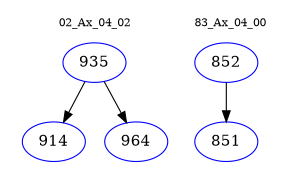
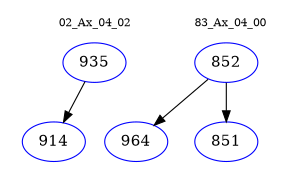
(113, 97) -> (193, 92)
